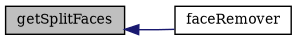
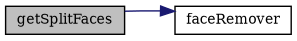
(157, 30) -> (143, 11)
